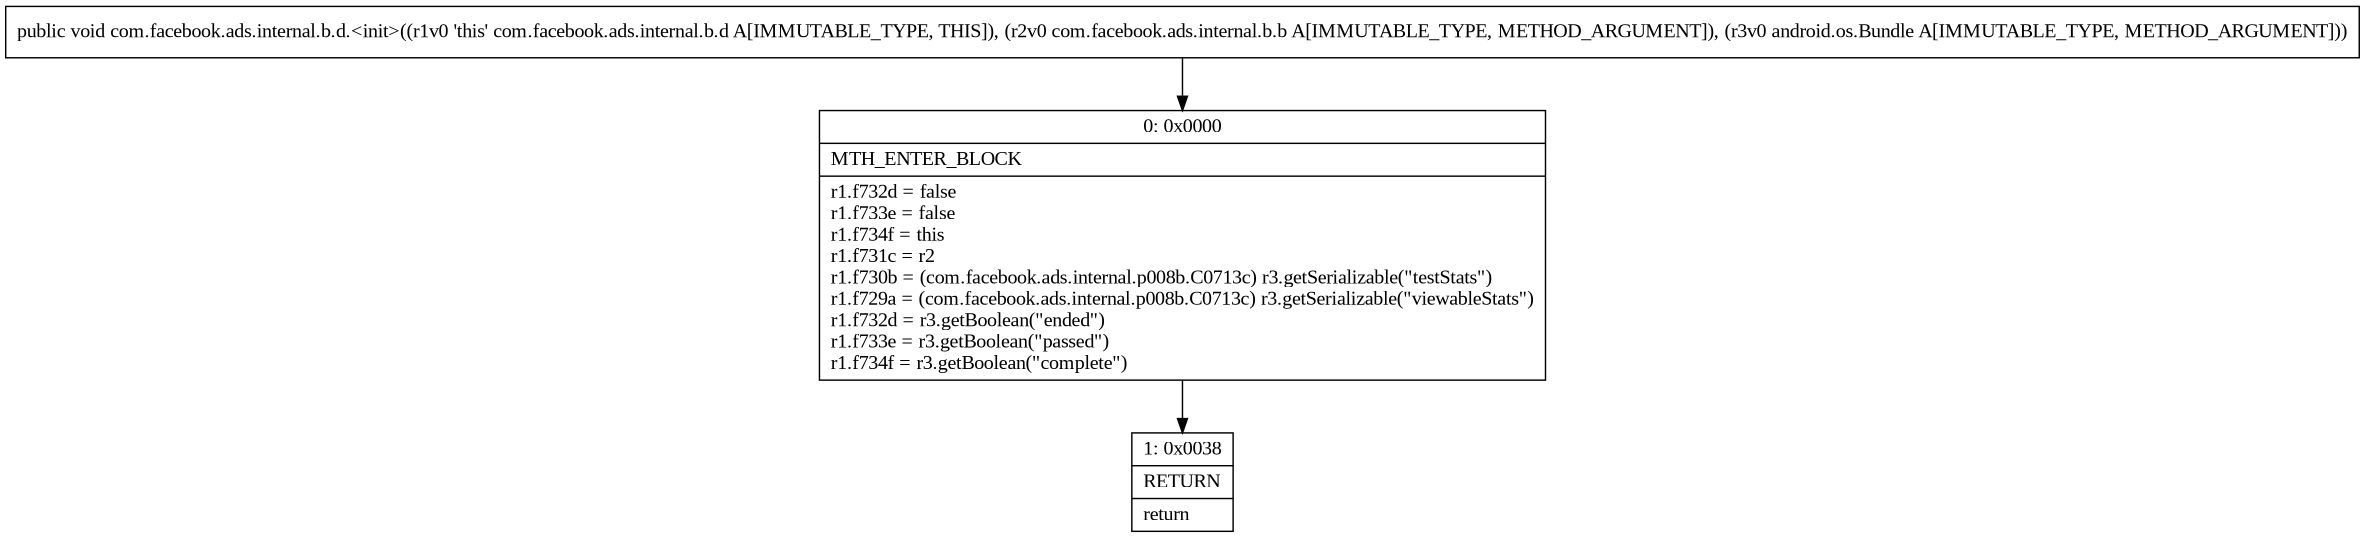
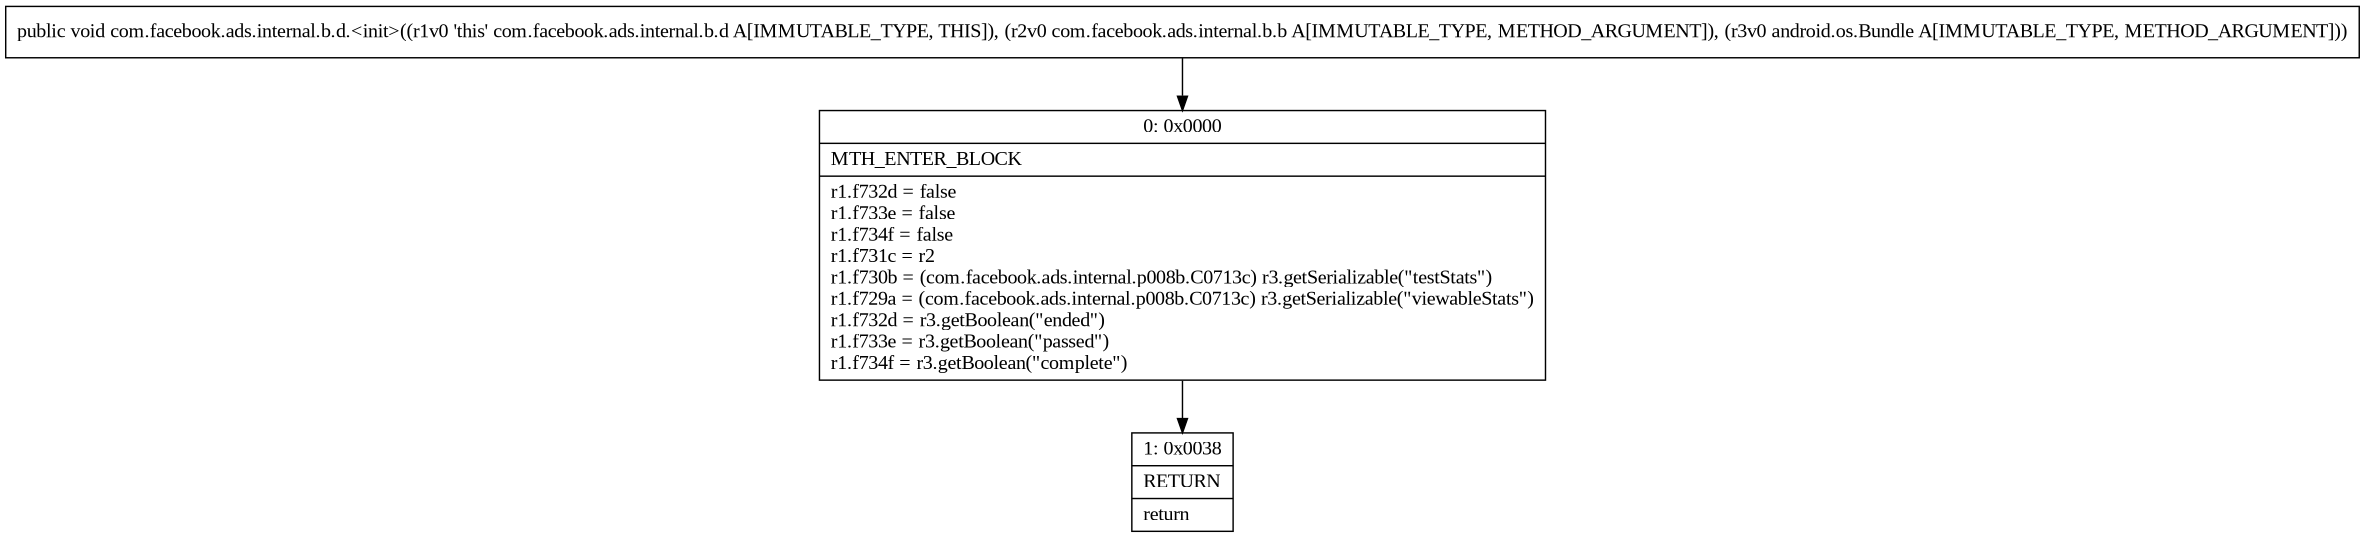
(888, 235) -> (892, 235)
